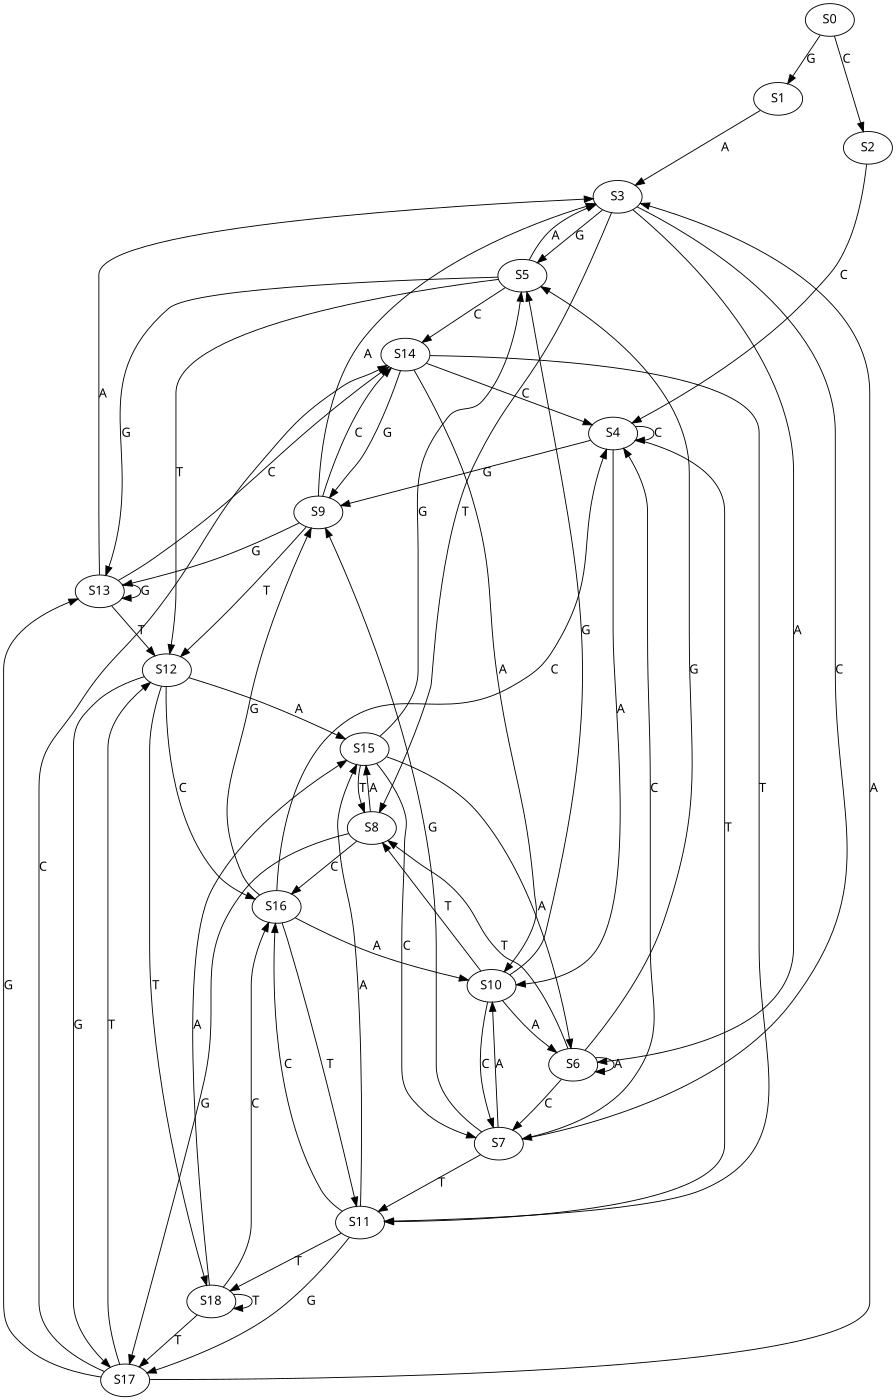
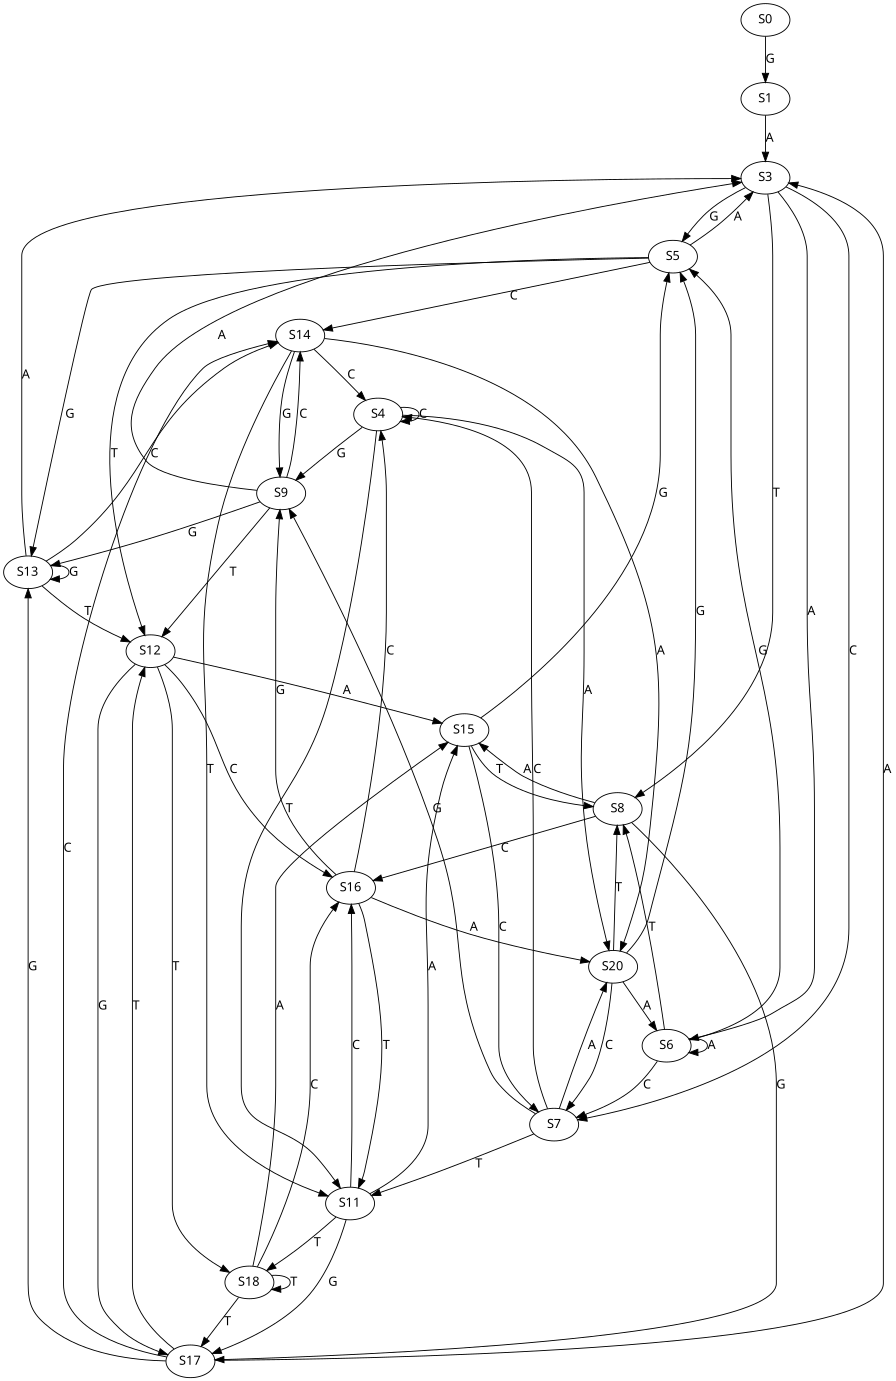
(868, 148) -> none
(516, 871) -> none
(492, 986) -> (613, 967)
